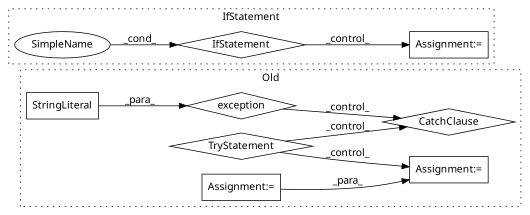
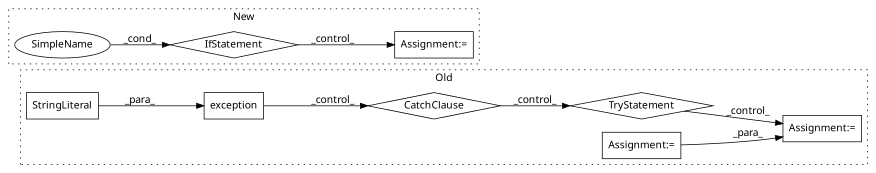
(251, 17) -> (244, 17)
(241, 106) -> (234, 106)
(342, 134) -> (531, 106)
